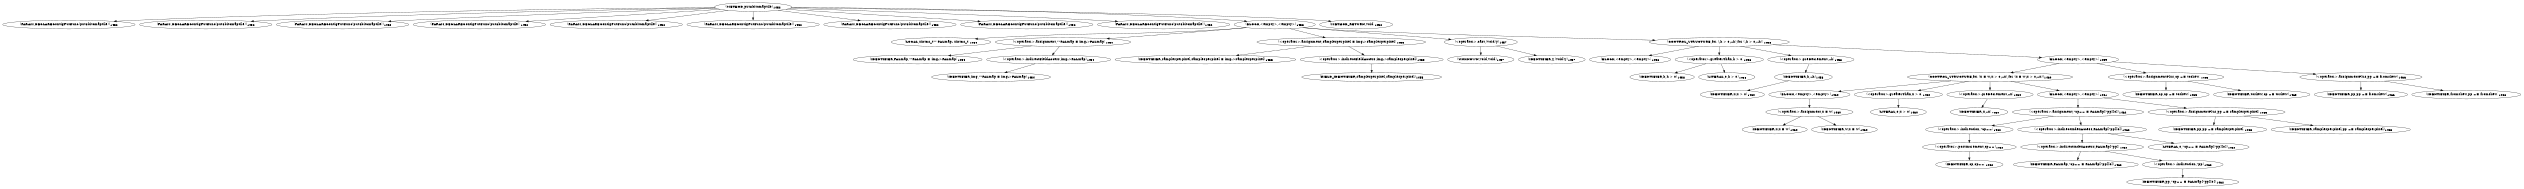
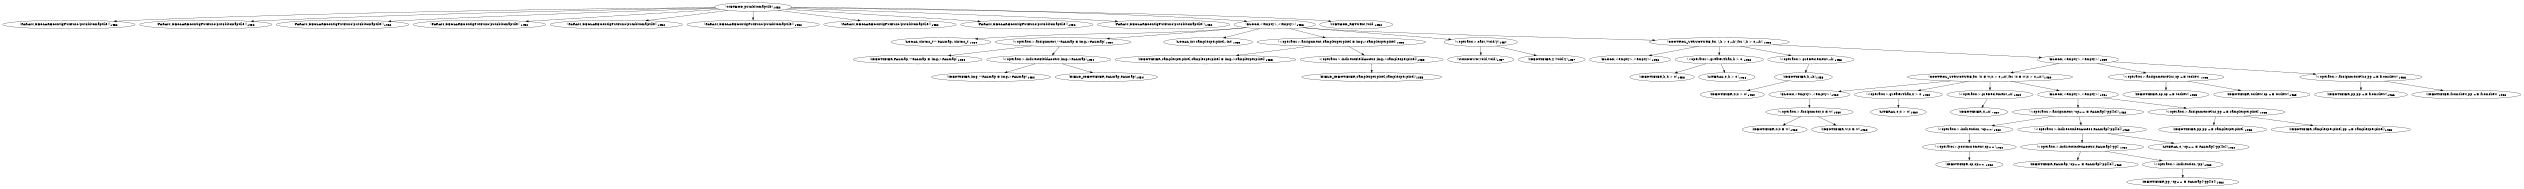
none -> (1208, 42)
none -> (1106, 77)
